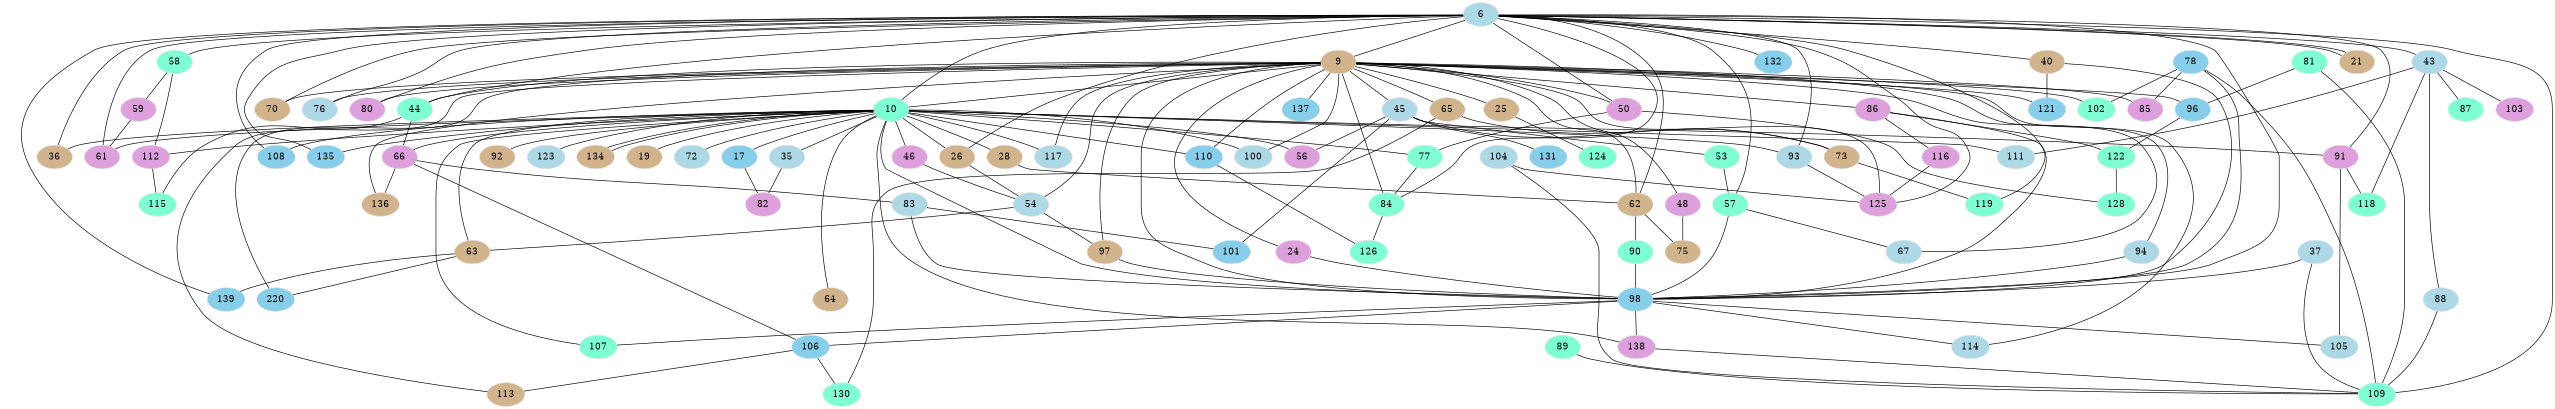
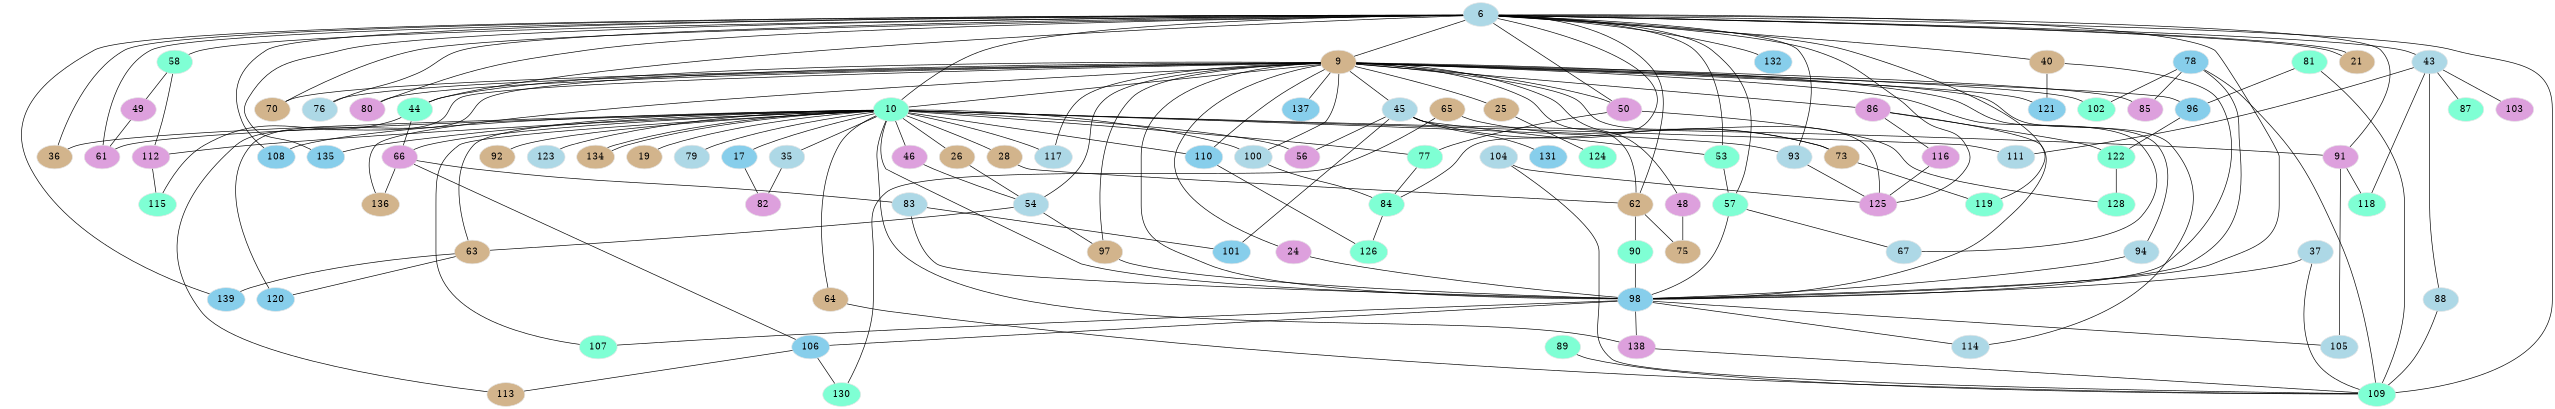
(1208, 56) -> (1678, 41)
(1394, 85) -> none
(138, 110) -> (138, 110)
(1363, 133) -> (1323, 182)
(692, 157) -> (692, 157)
(276, 300) -> (276, 300)
none -> (1601, 373)
